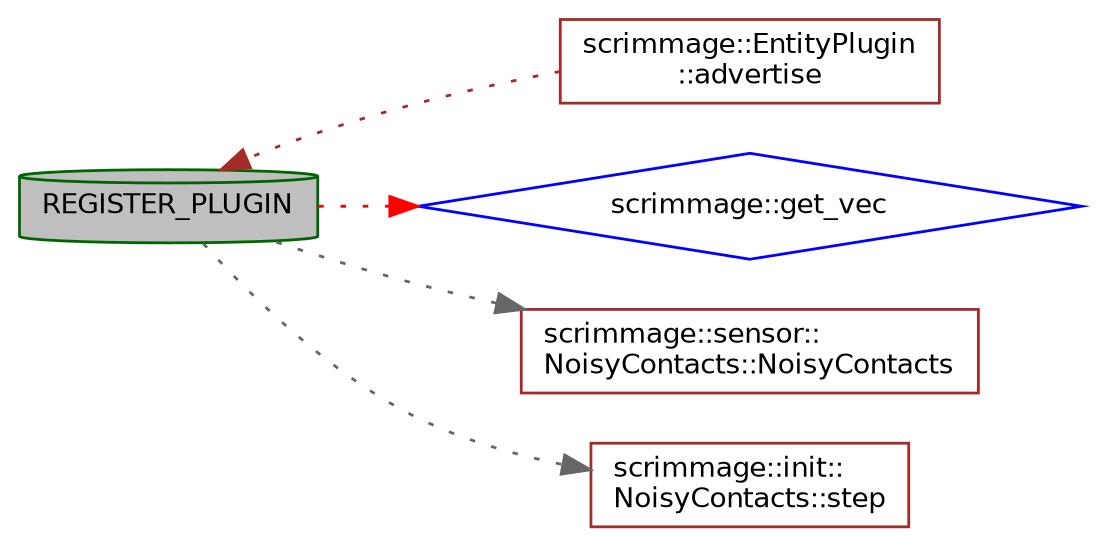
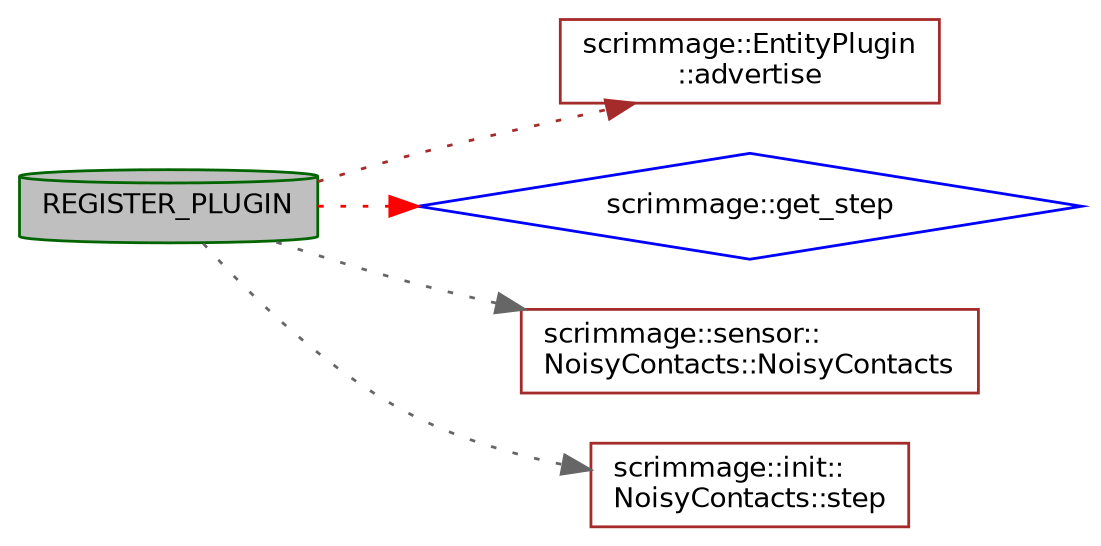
(402, 108) -> (462, 143)
(750, 206) -> (750, 206)
